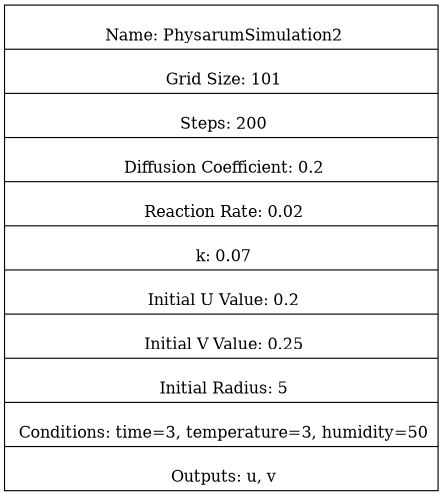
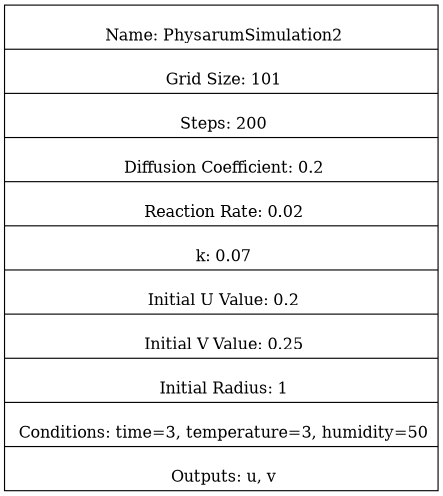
(221, 389) -> (221, 389)
